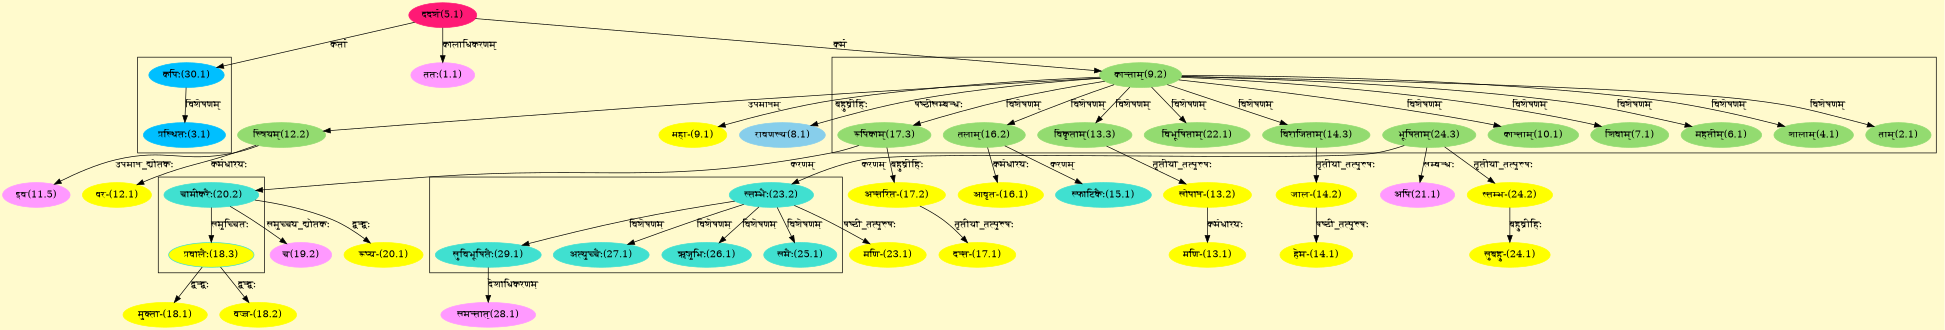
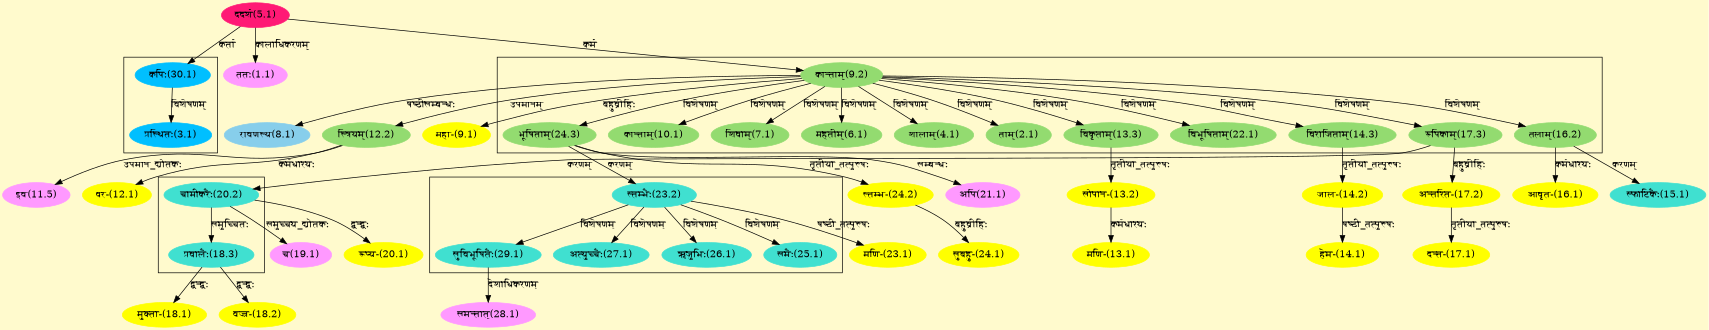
none -> (695, 98)
(211, 255) -> (211, 255)
(301, 255) -> (301, 255)
